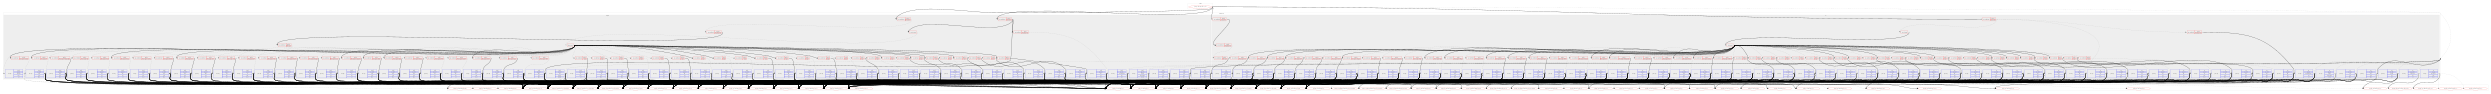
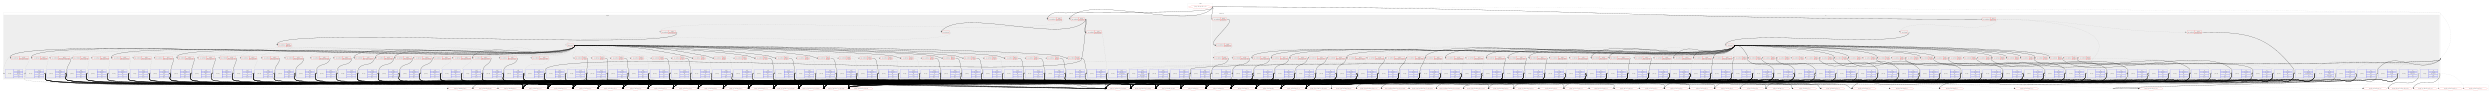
none -> (2375, 89)
